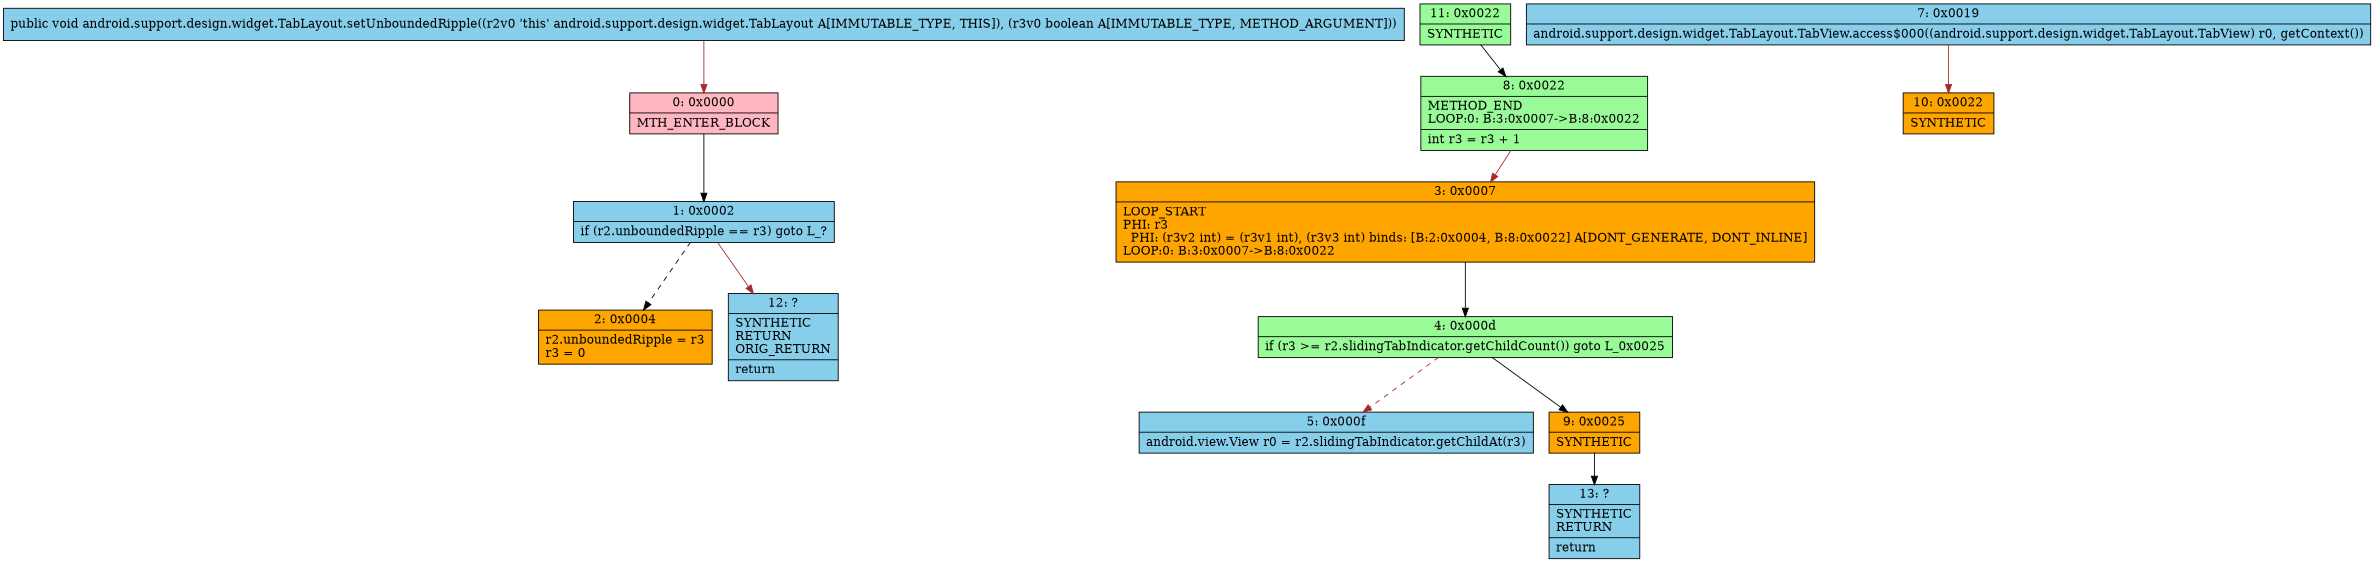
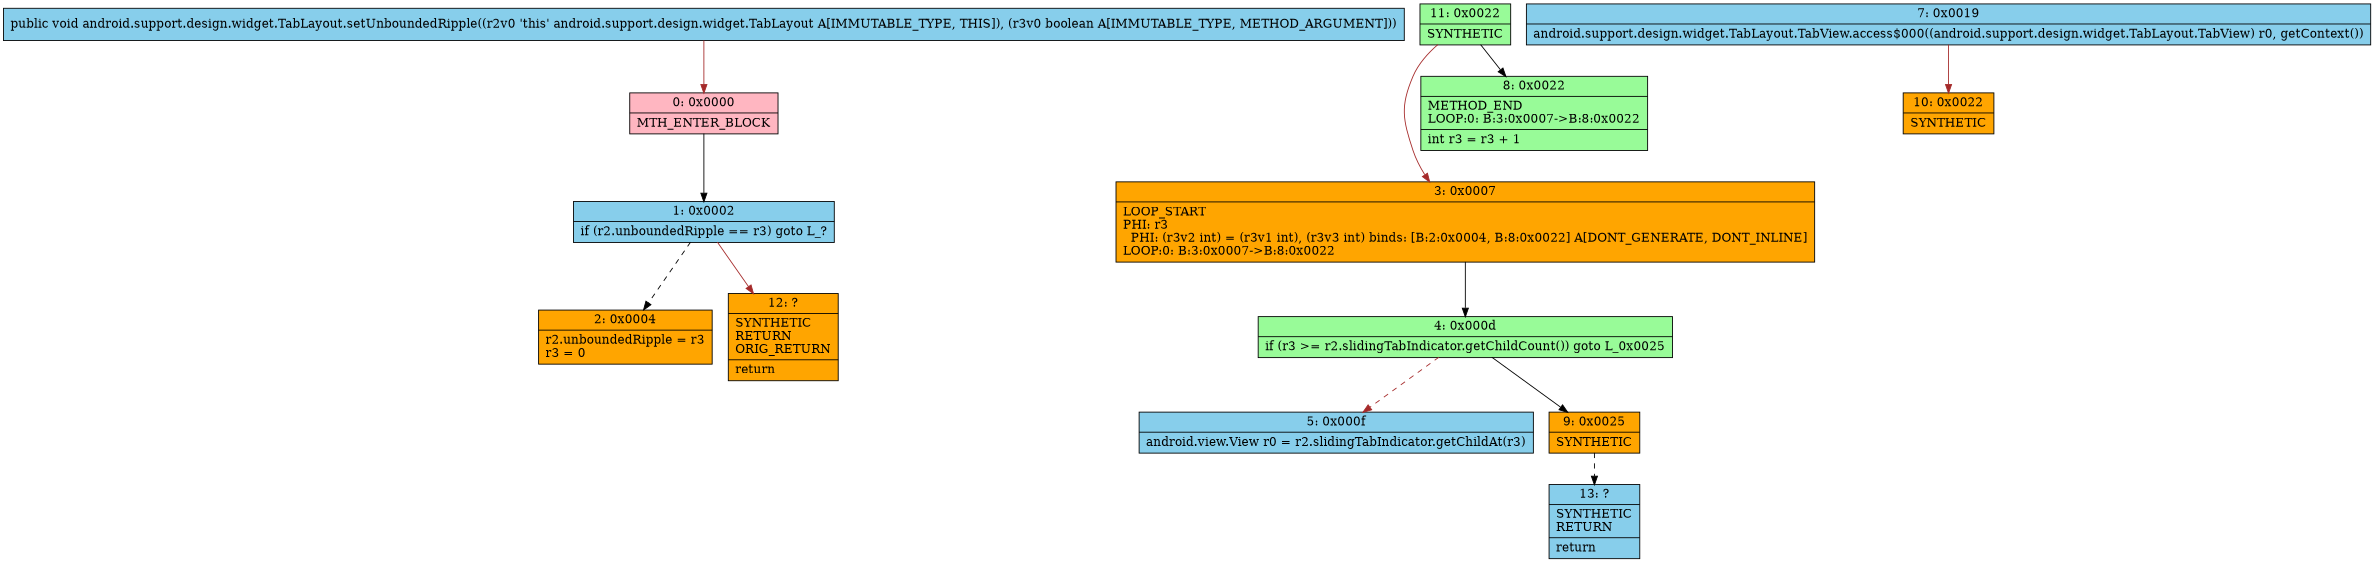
(1503, 162) -> (1405, 106)
(783, 337) -> (783, 337)
(1594, 464) -> (1594, 464)
